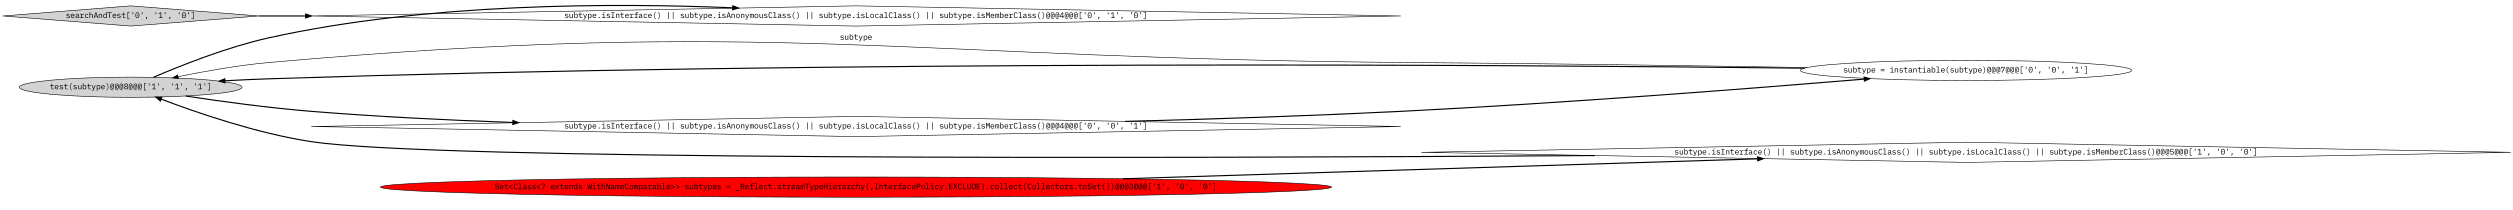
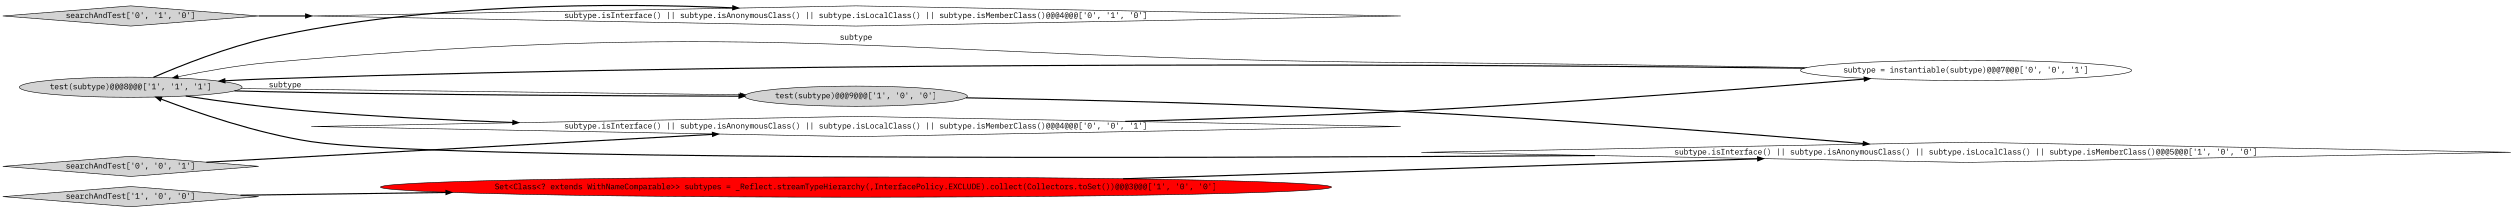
none -> (856, 96)
none -> (131, 166)
none -> (131, 197)
